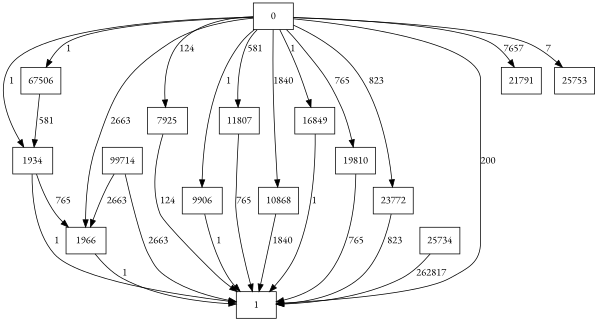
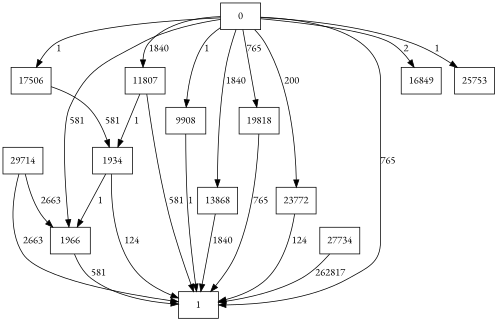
(64, 38) -> (130, 117)
(255, 48) -> (159, 48)
(293, 48) -> (406, 48)
(548, 48) -> (437, 48)
(41, 81) -> (31, 81)
(377, 81) -> (292, 81)
(521, 81) -> none
(121, 121) -> (77, 121)
(167, 121) -> none
(122, 161) -> (23, 161)
(355, 161) -> (259, 121)
(488, 161) -> (388, 161)
(63, 201) -> (100, 201)
(202, 201) -> (186, 121)
(244, 201) -> (177, 201)
(279, 201) -> (218, 201)
(308, 214) -> none
(57, 241) -> (132, 241)
(395, 241) -> (299, 241)
(440, 241) -> (340, 241)
(125, 273) -> (99, 273)
